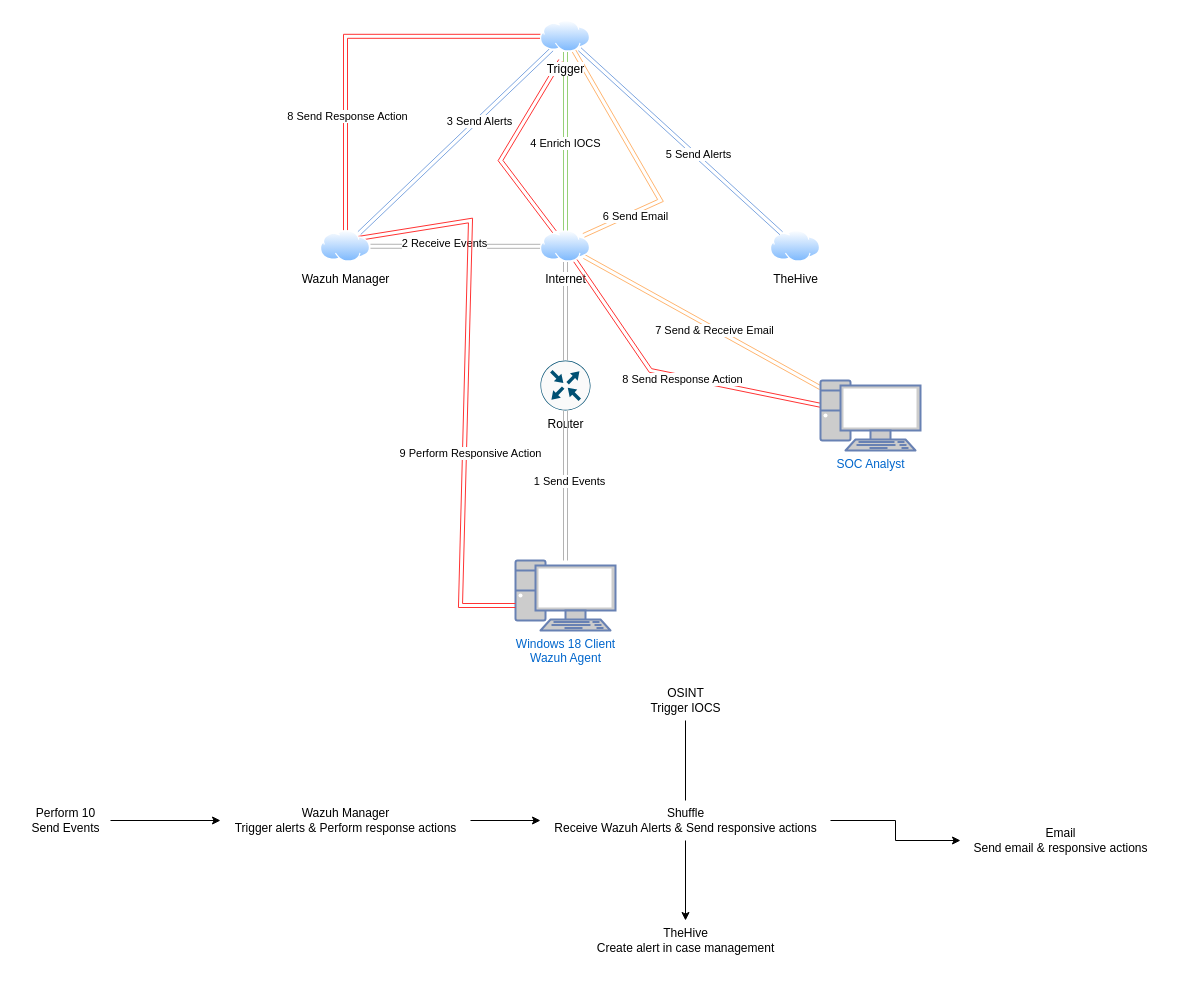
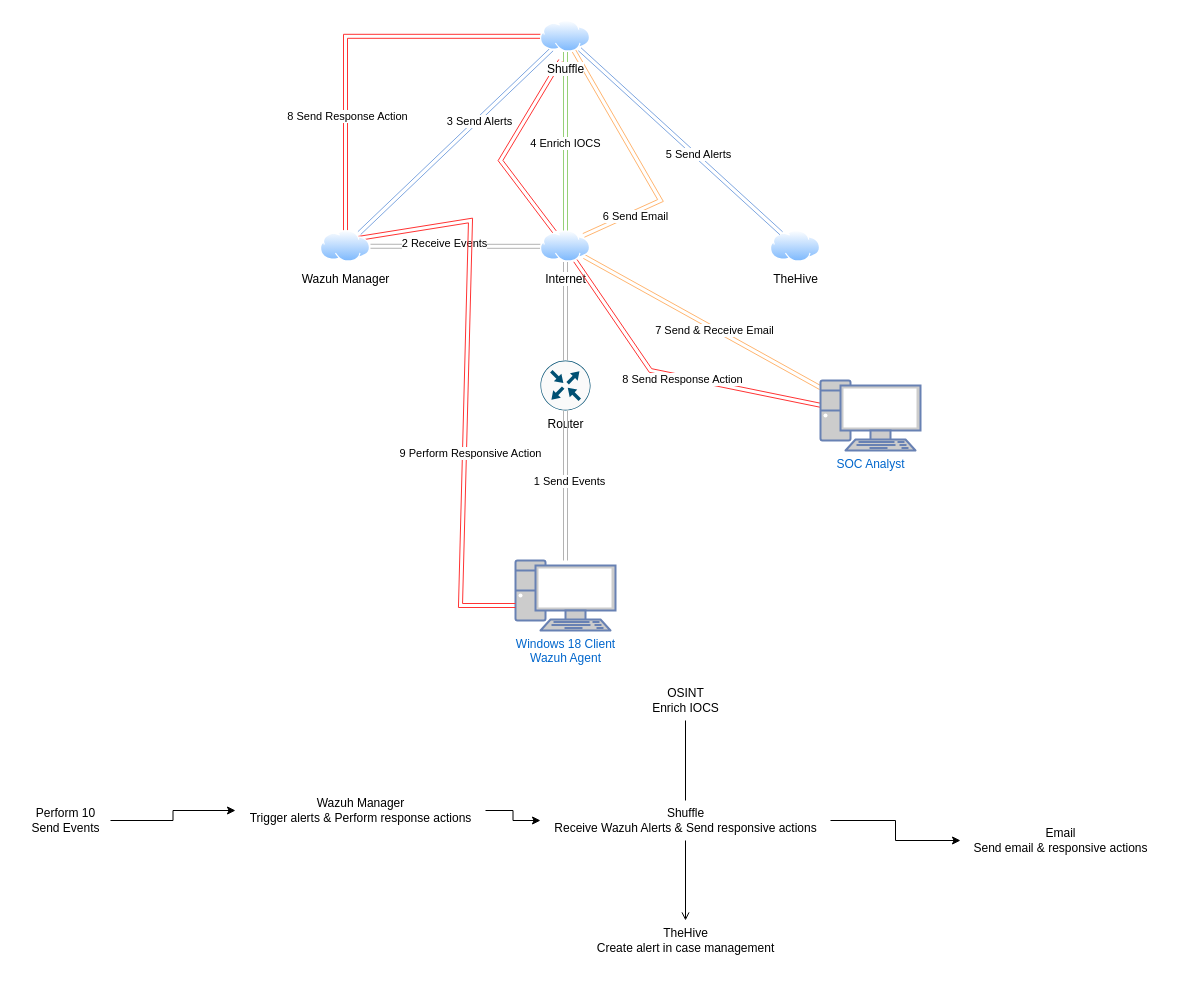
(566, 70) -> (566, 70)
(686, 701) -> (686, 701)
(346, 821) -> (361, 811)
(686, 912) -> (686, 913)
